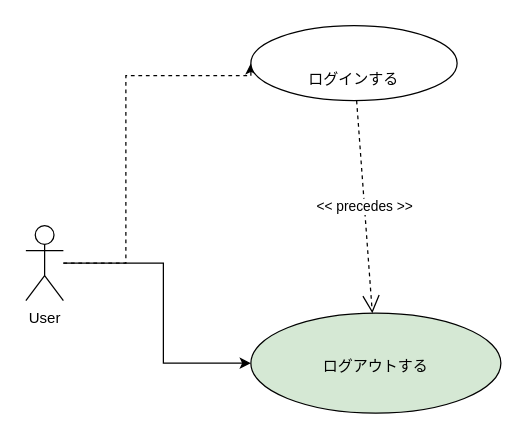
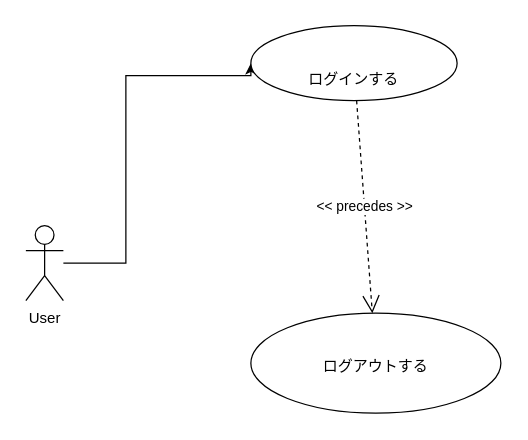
(126, 105) -> (126, 105)
(163, 334) -> none
(376, 363) -> (376, 363)
